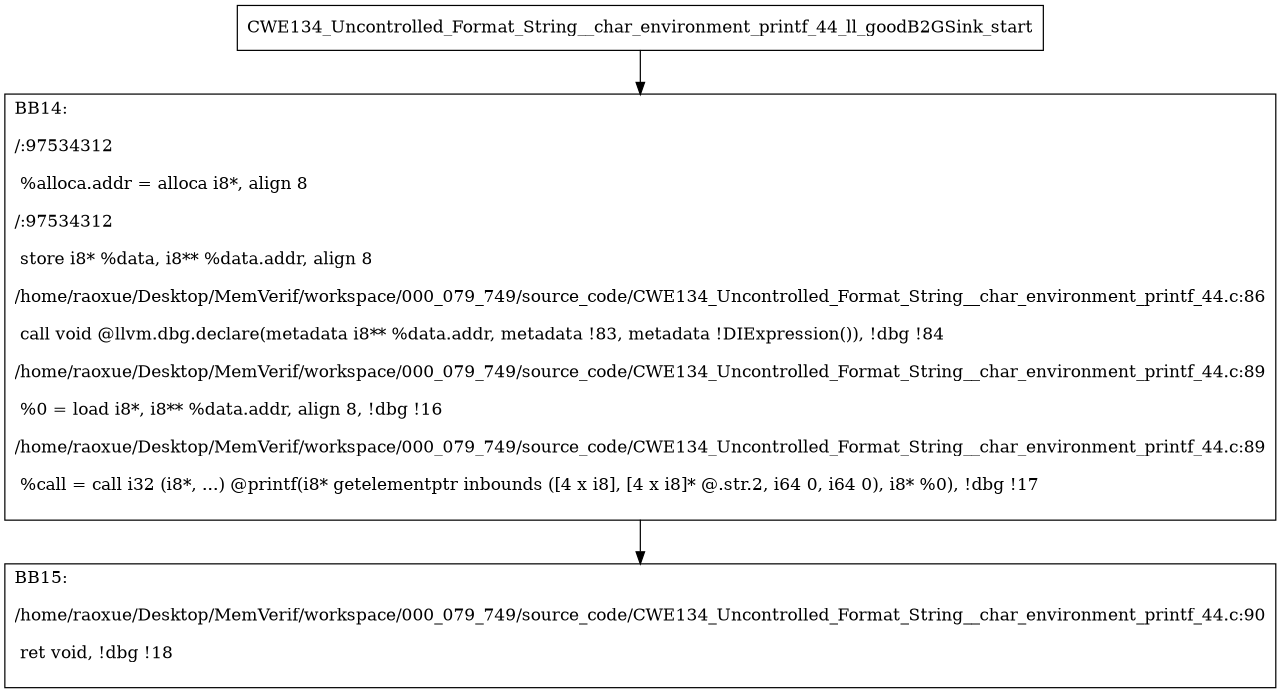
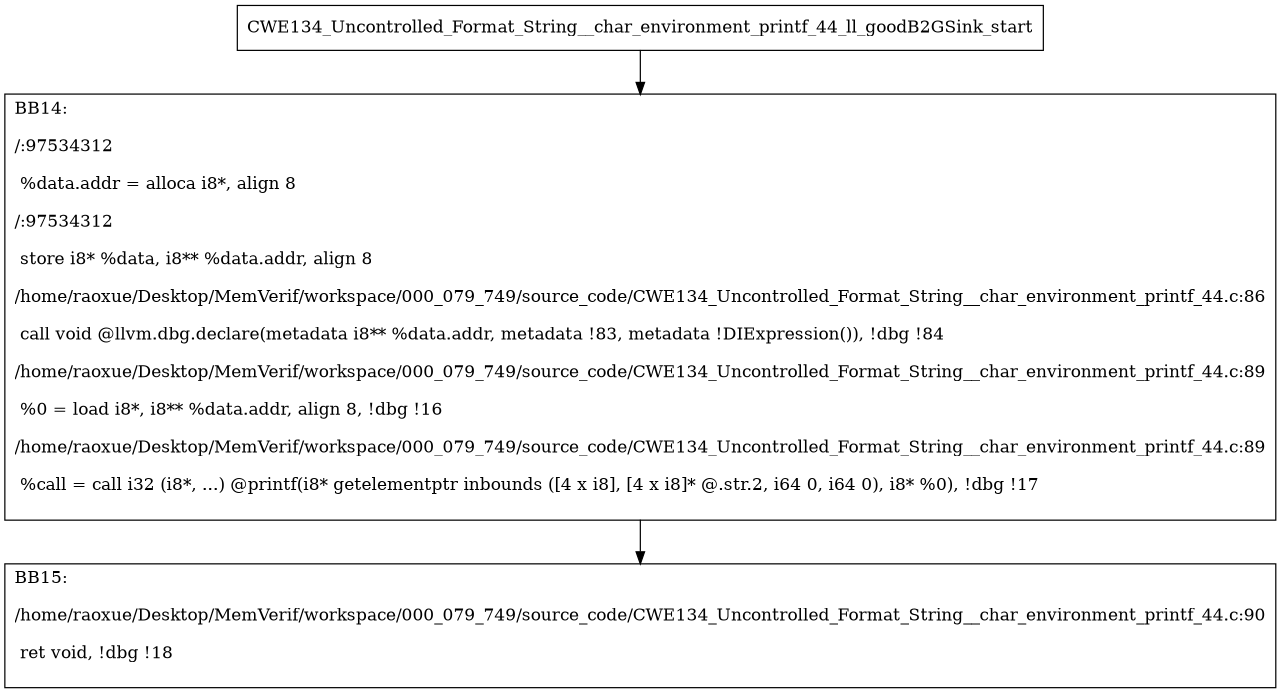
(161, 184) -> (155, 184)
